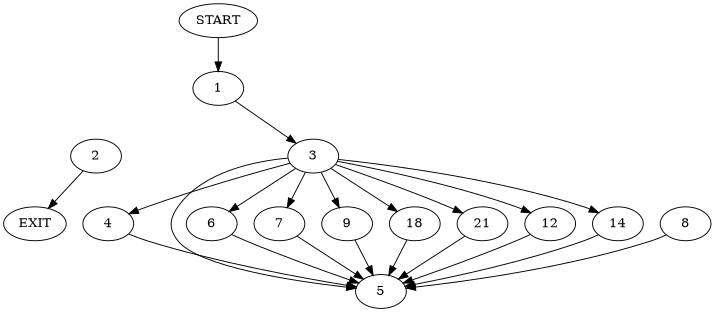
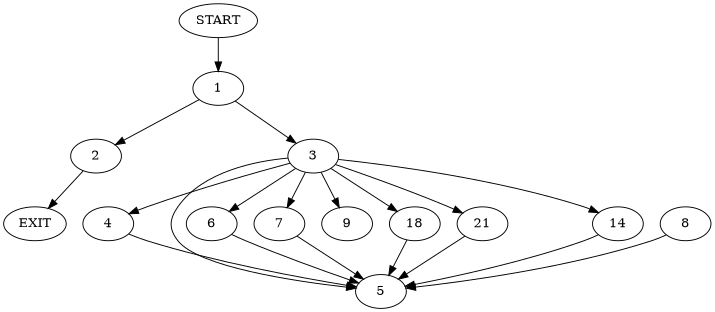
none -> (161, 120)
(550, 224) -> none
(362, 253) -> none
